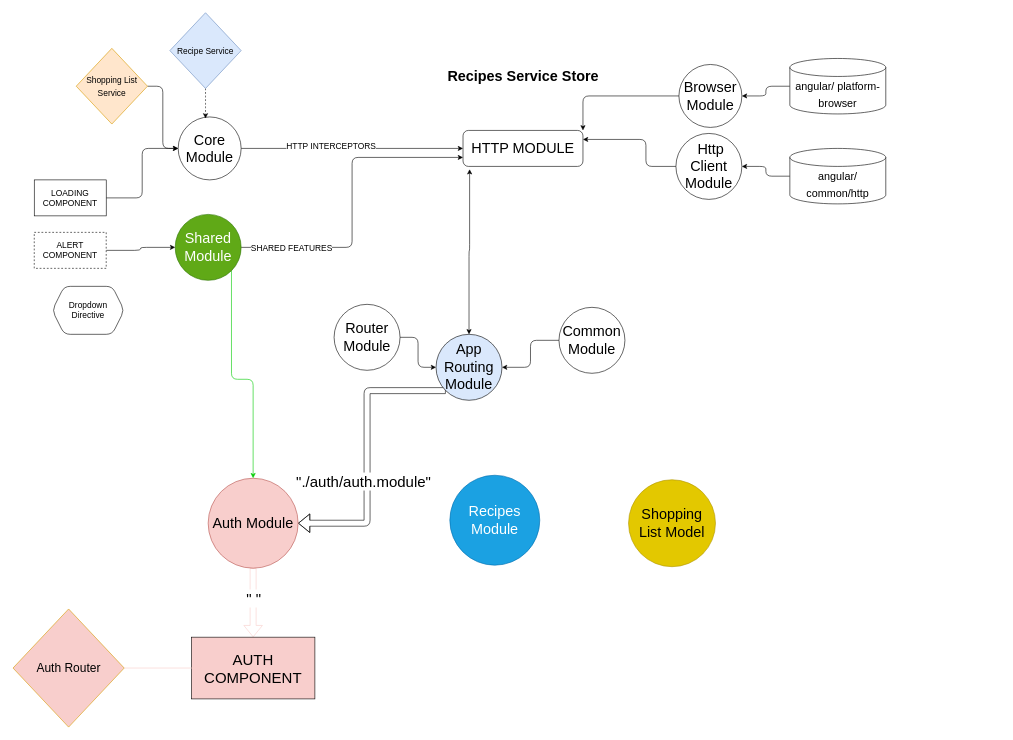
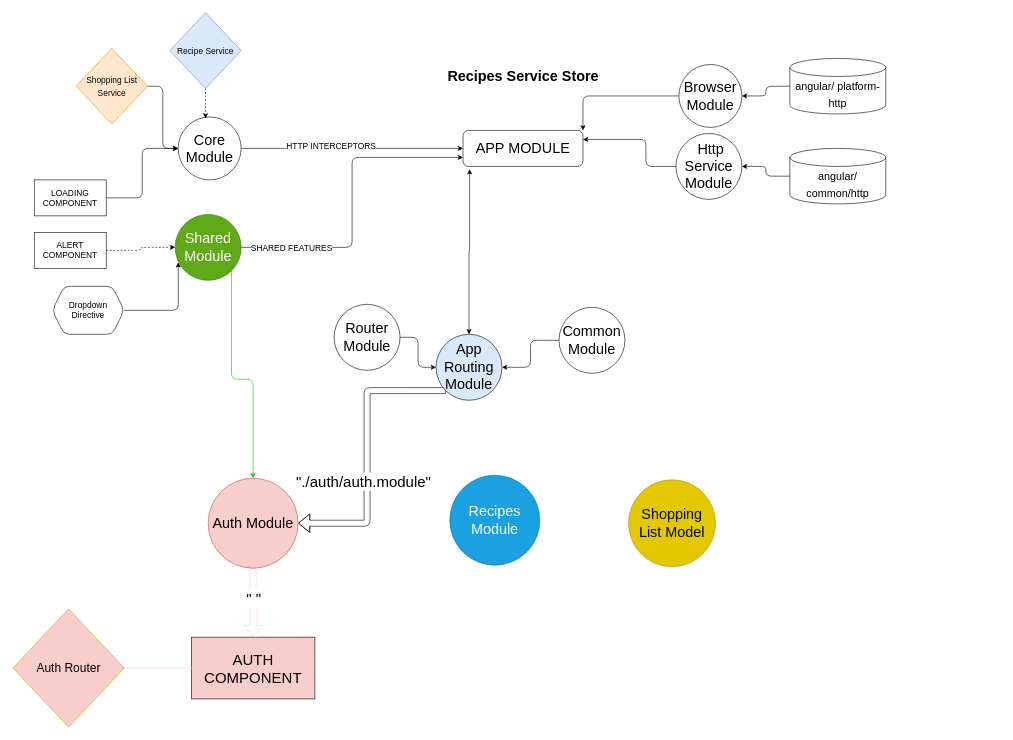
(838, 94) -> (838, 94)
(523, 149) -> (523, 149)
(709, 167) -> (709, 167)
(140, 250) -> (140, 250)
(70, 251) -> (70, 251)
none -> (177, 309)
